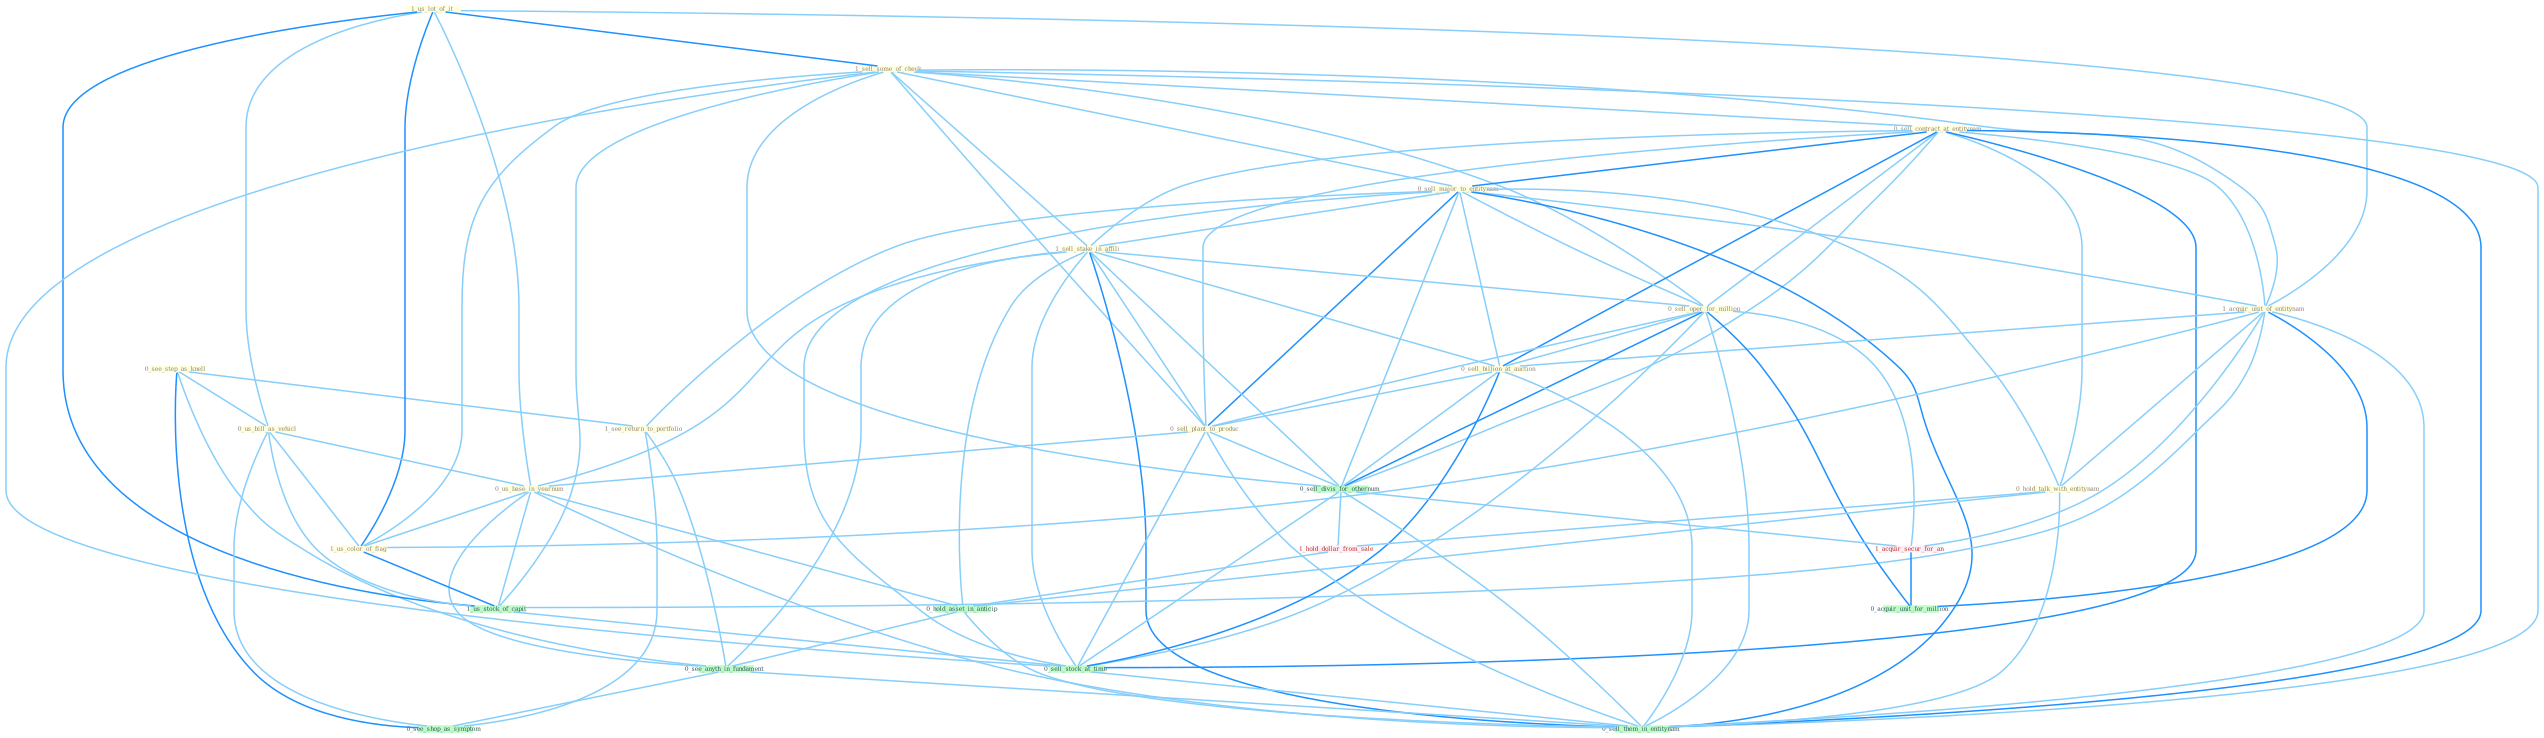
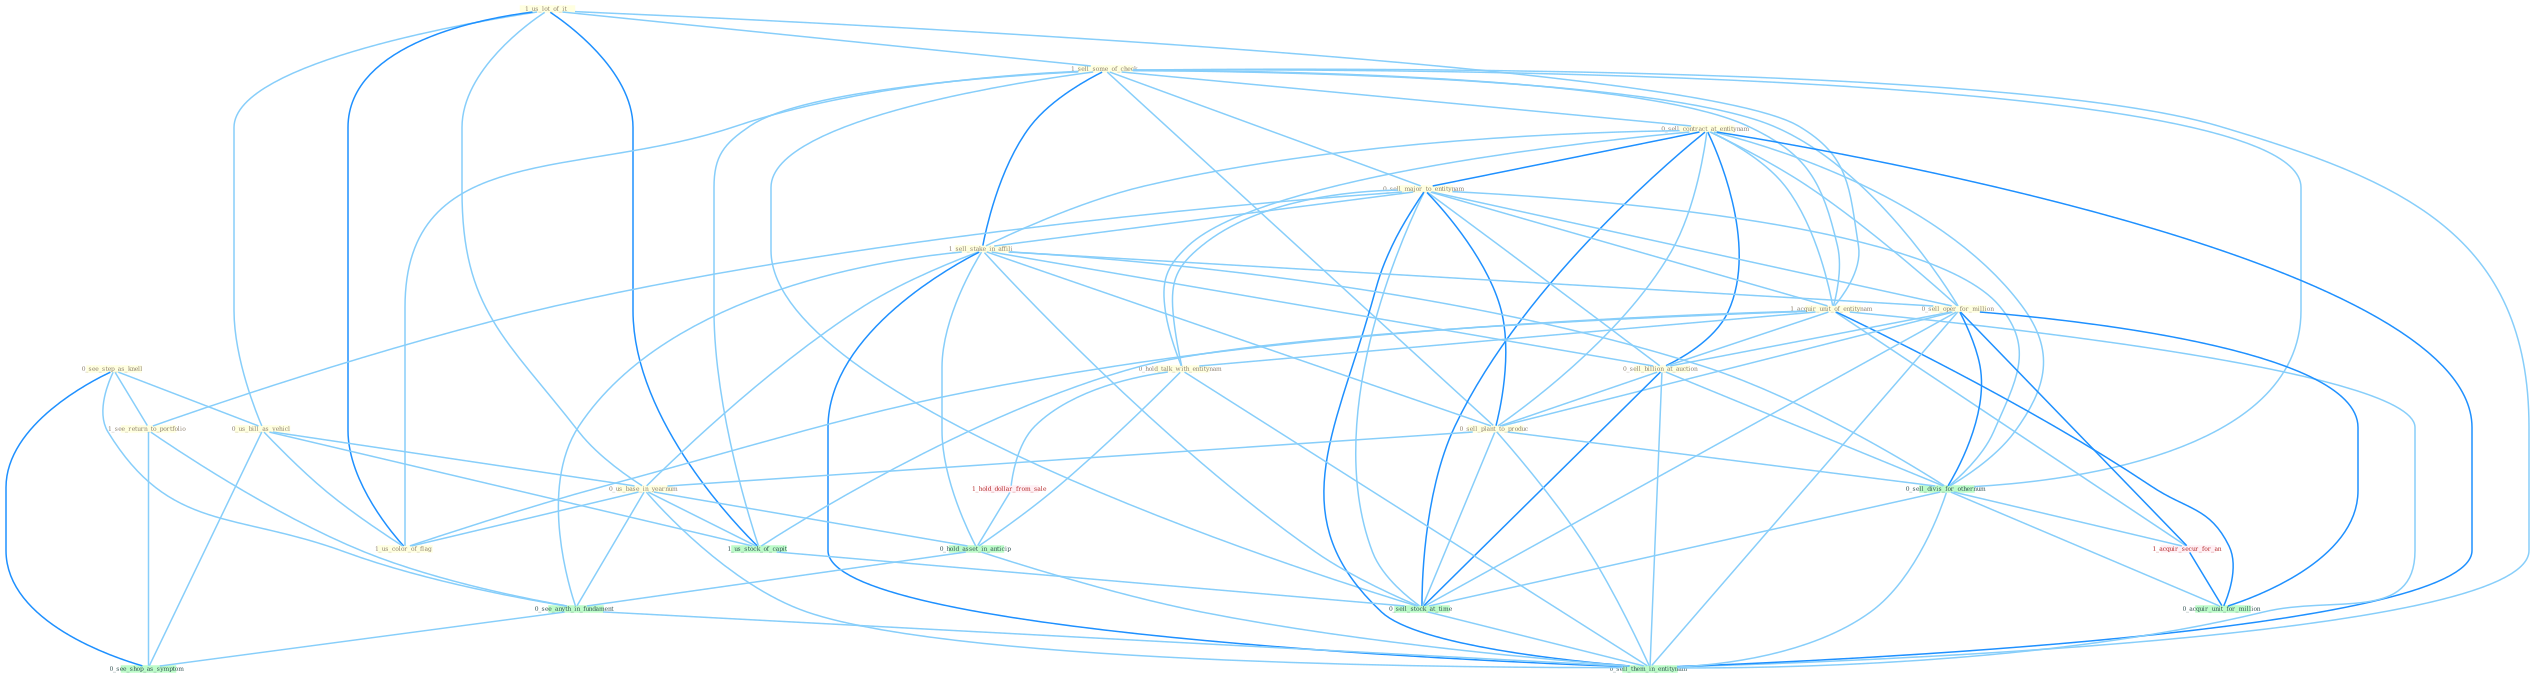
(662, 39) -> (827, 39)
(989, 159) -> (1020, 142)
(1884, 379) -> (2068, 423)
(1340, 519) -> (2085, 549)
(429, 579) -> none
